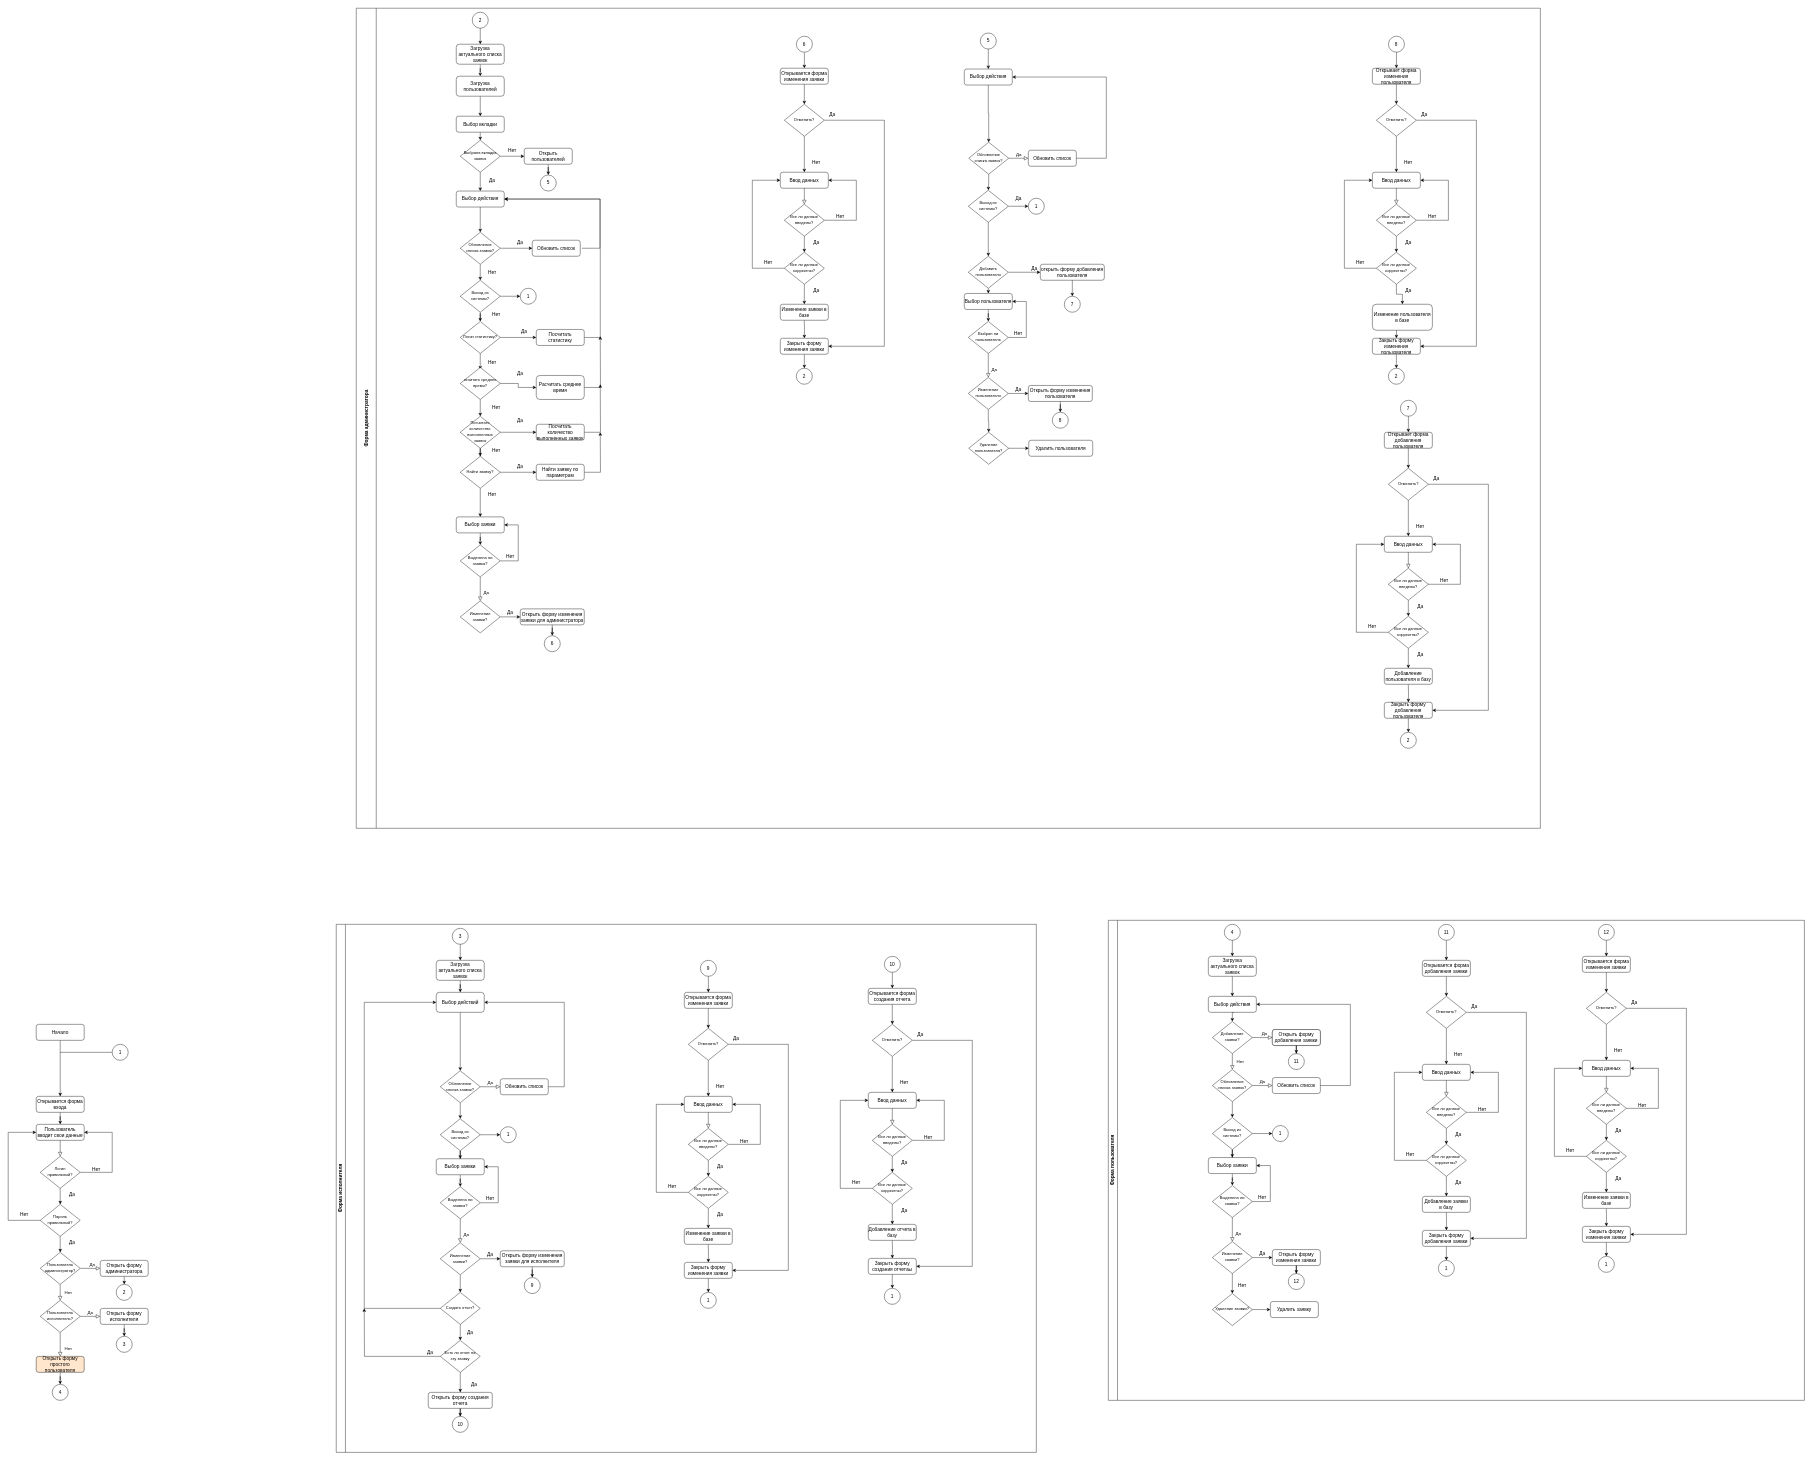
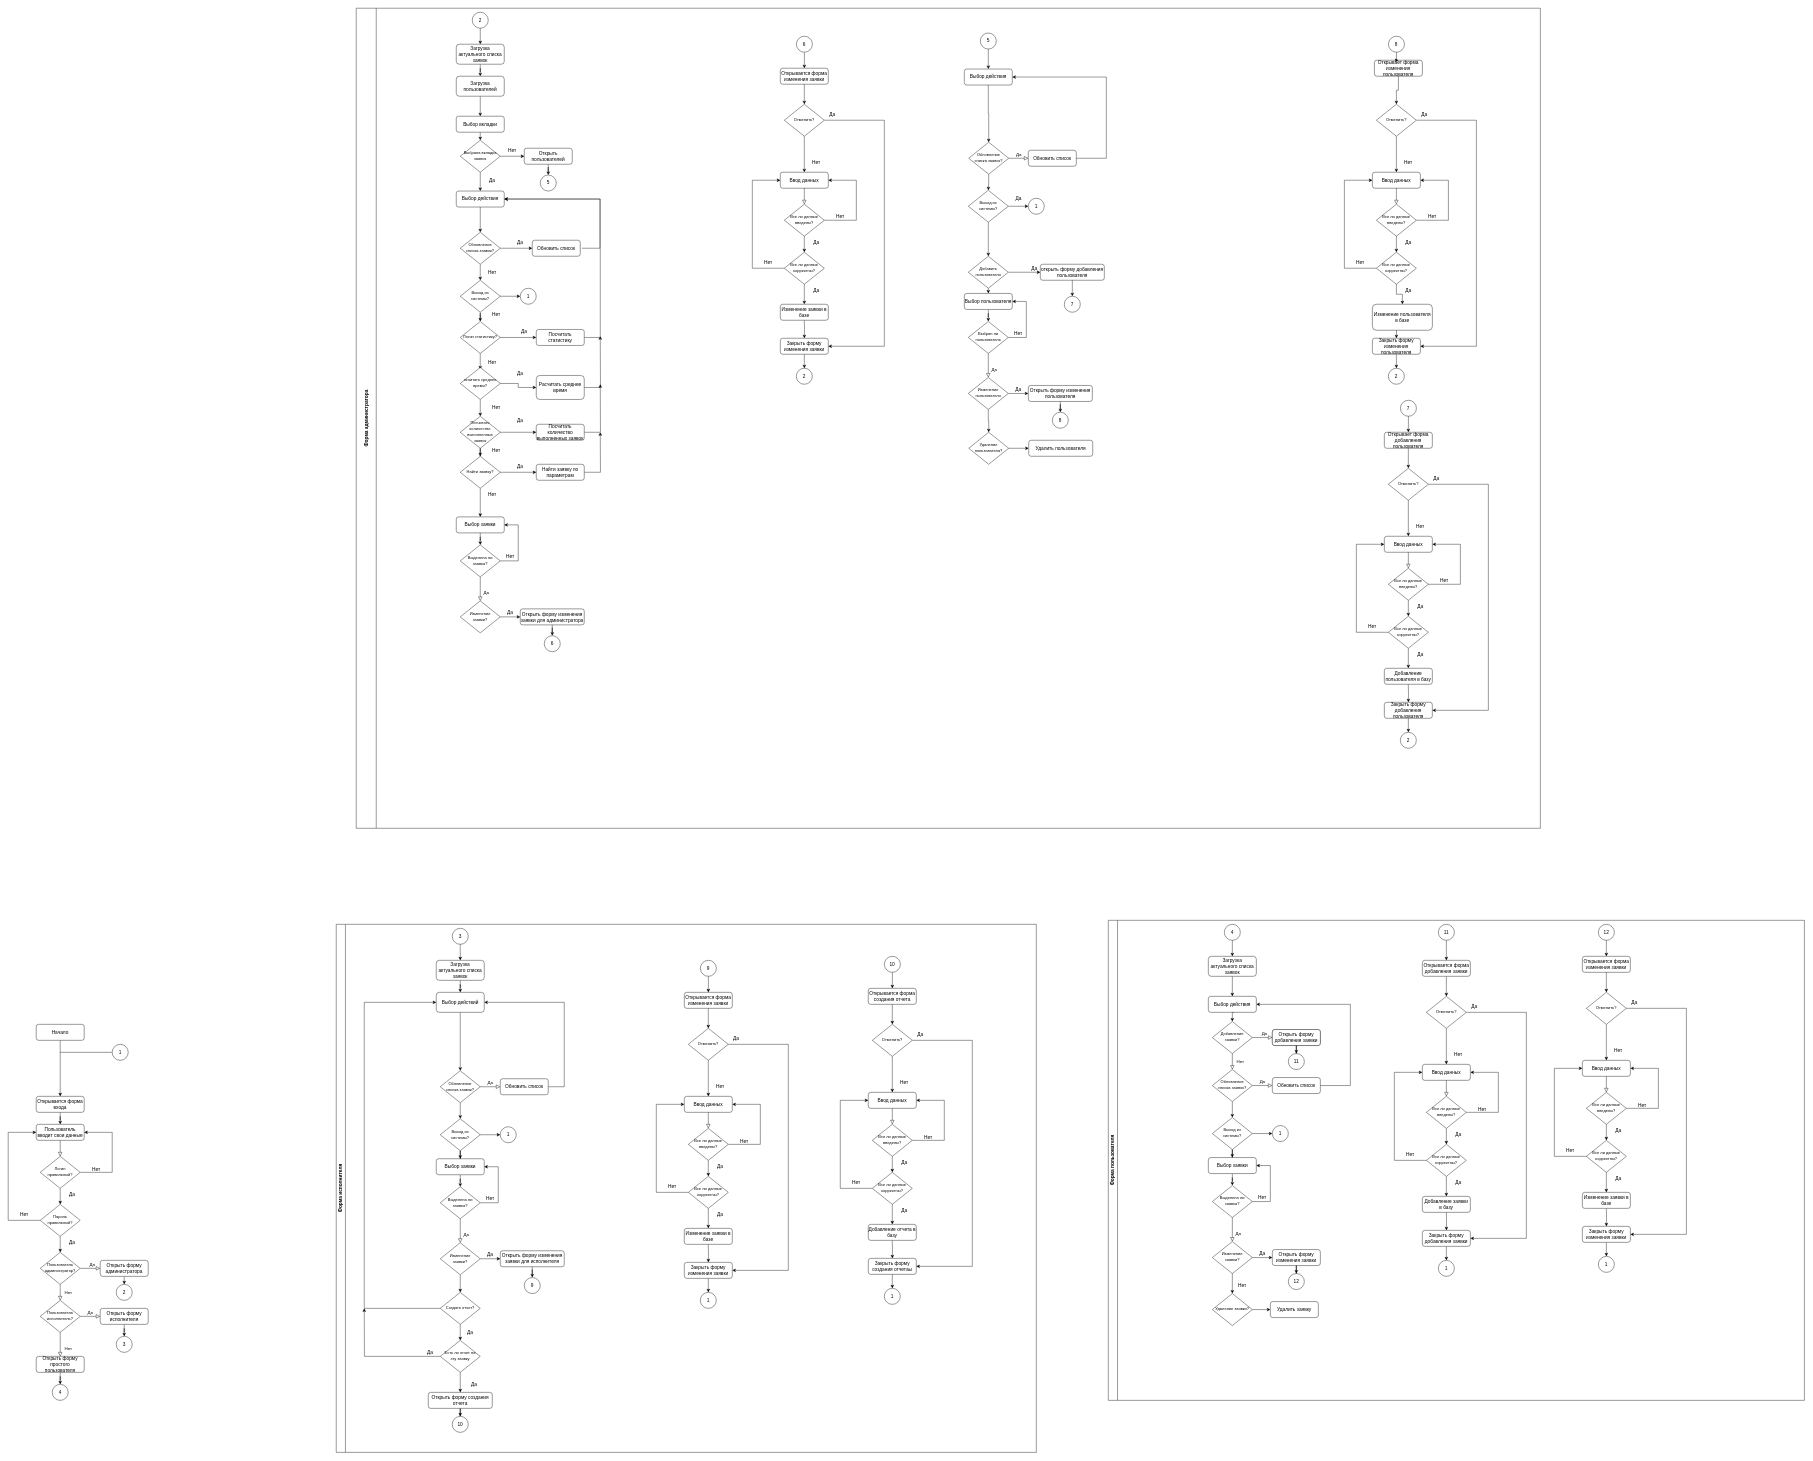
(1396, 76) -> (1398, 68)
(60, 1364) -> (60, 1364)
